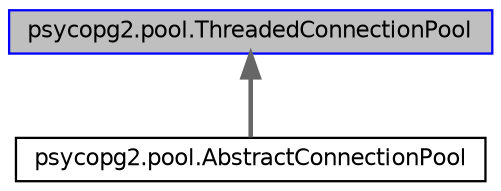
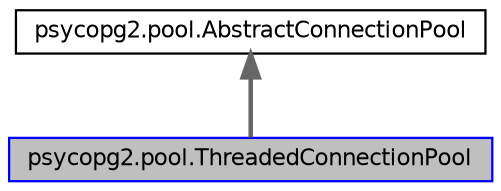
(251, 108) -> (251, 108)
